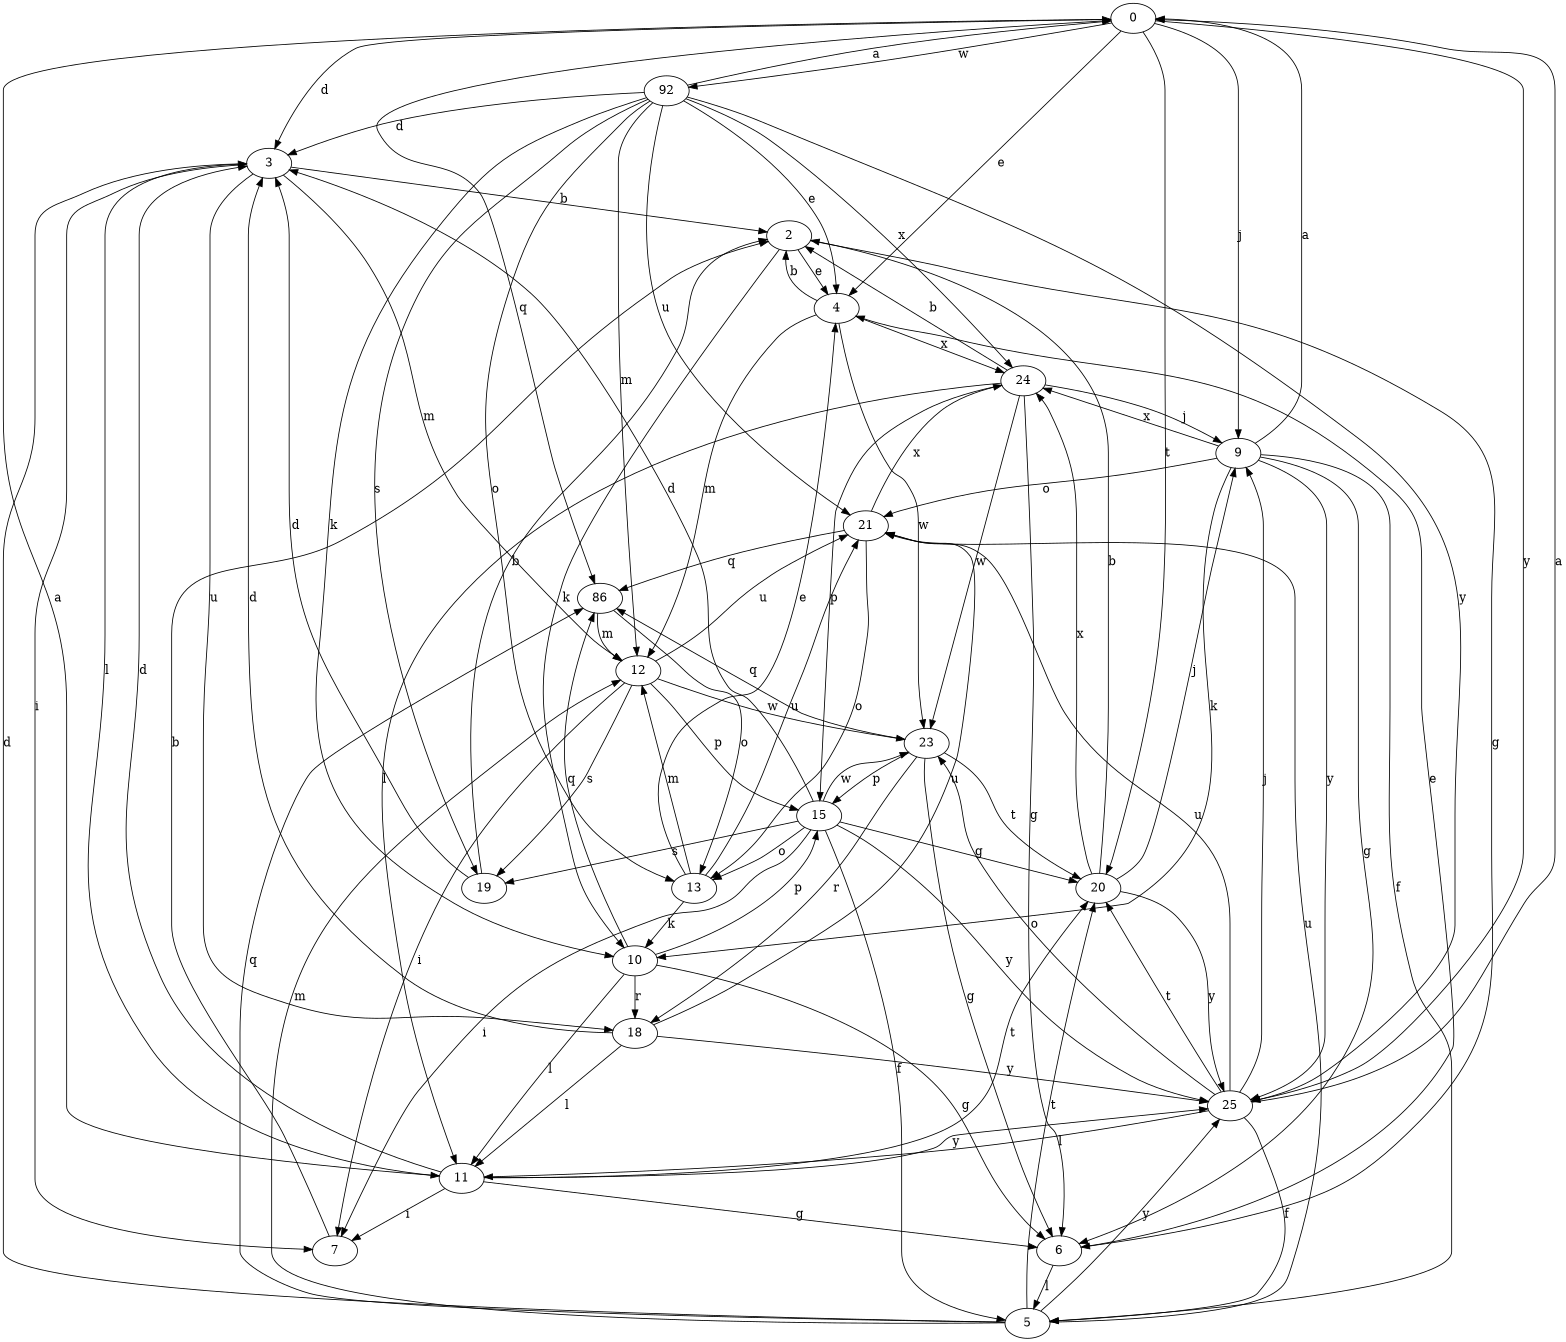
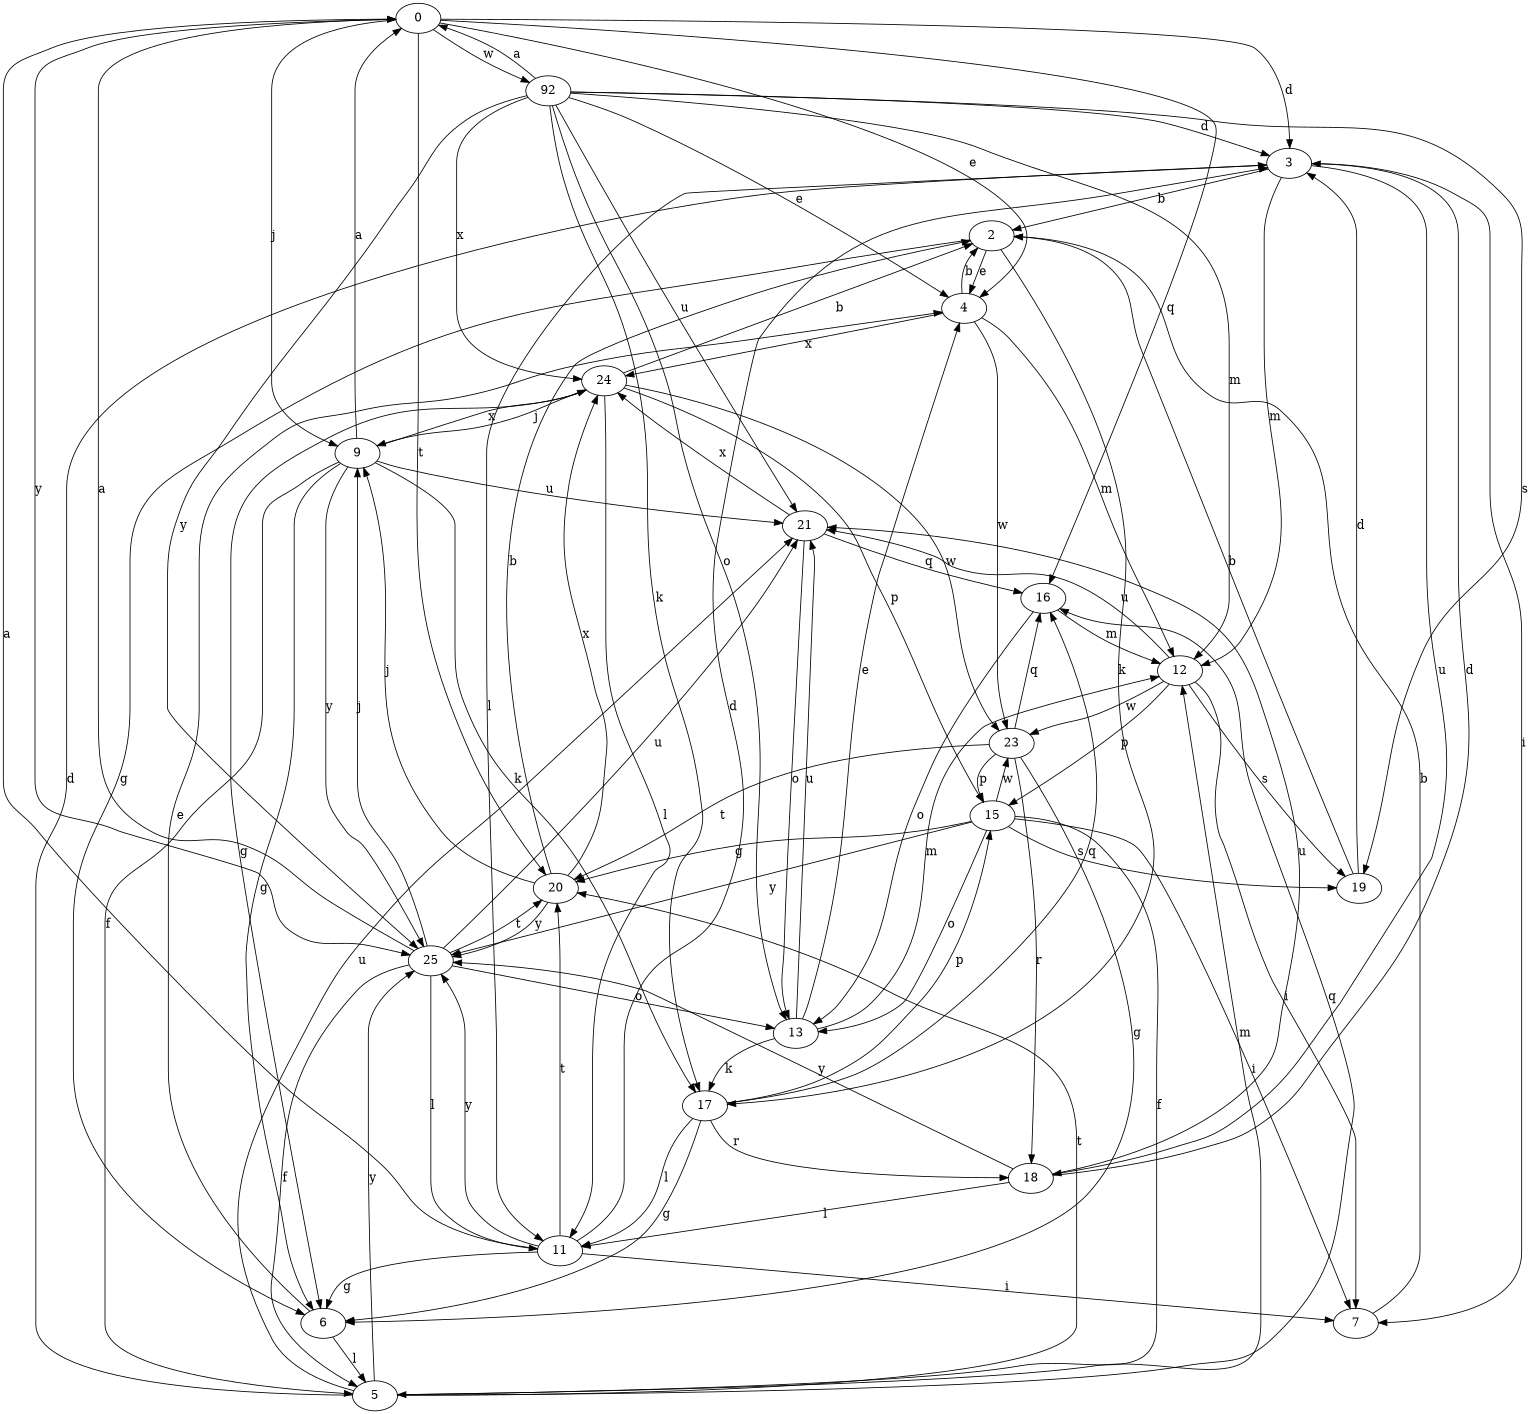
(605, 389) -> none
(1046, 490) -> (550, 490)
(600, 598) -> (1043, 598)
(1057, 959) -> (609, 996)
(635, 961) -> (705, 1106)
